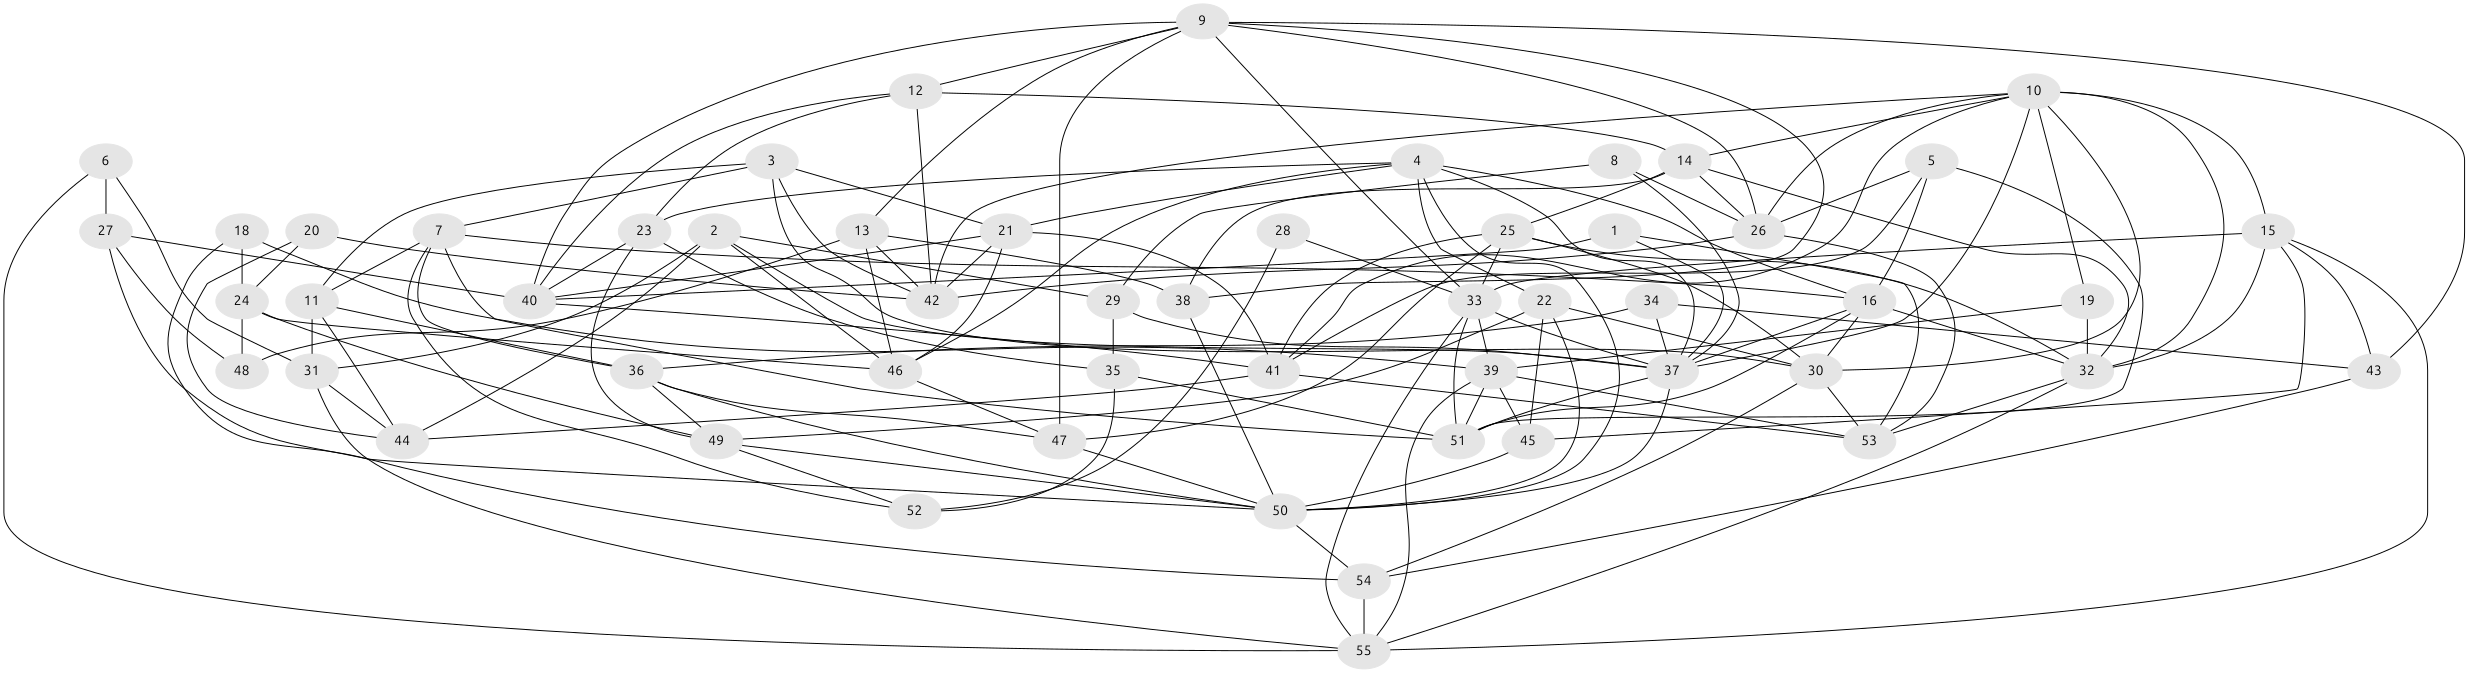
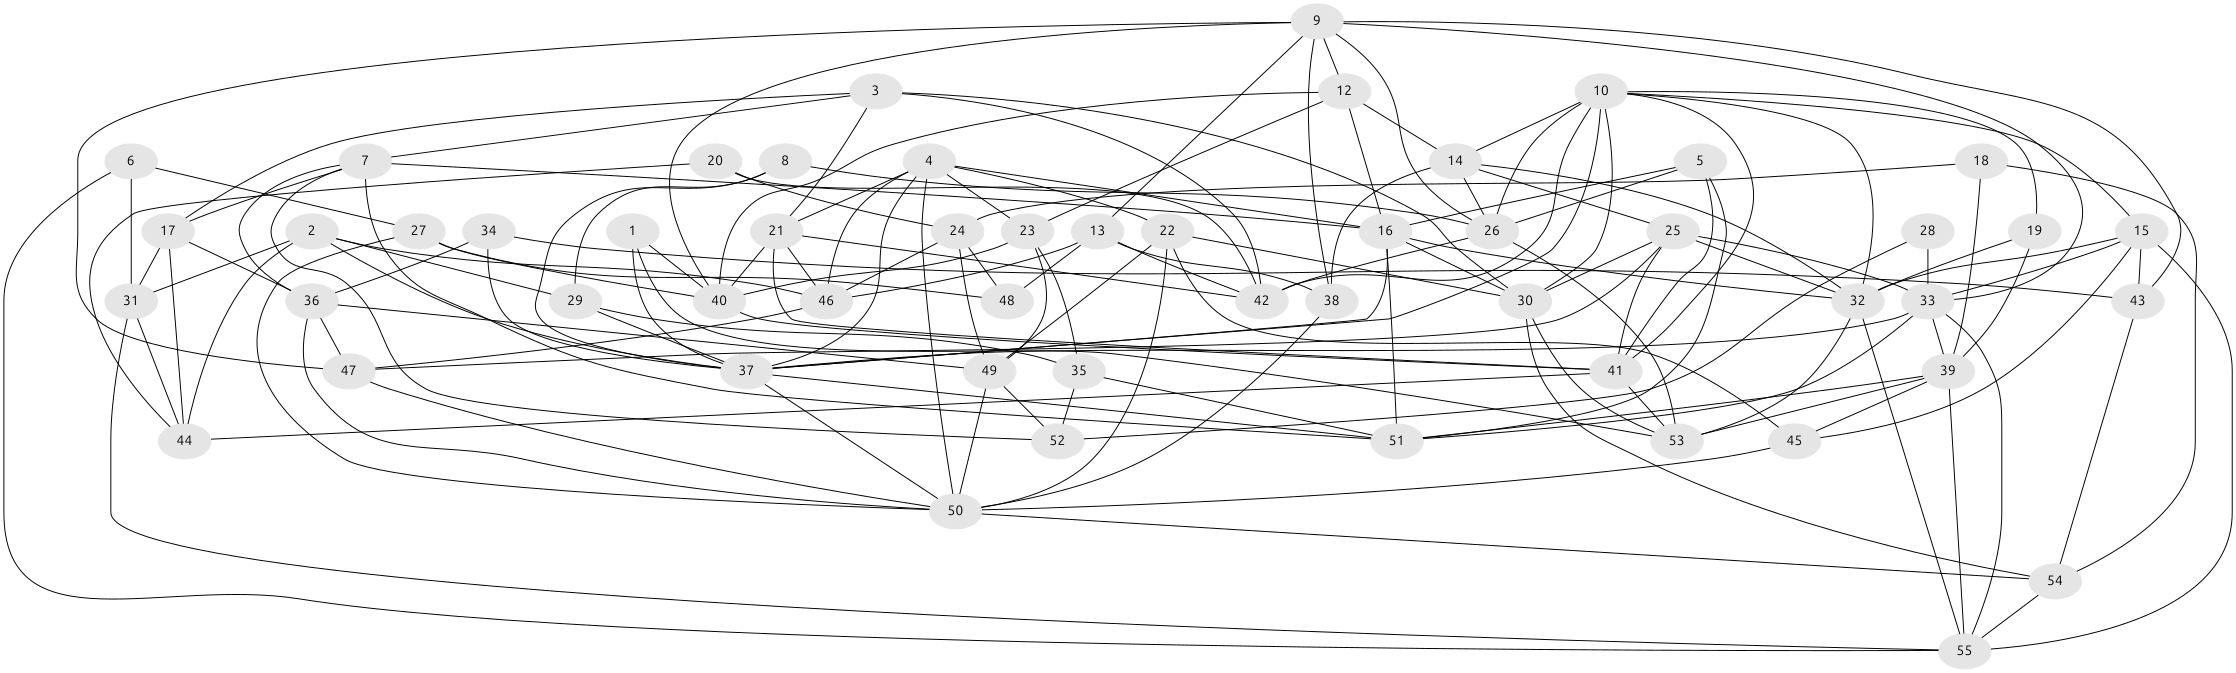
(924, 196) -> (1365, 161)
(312, 301) -> (168, 231)
